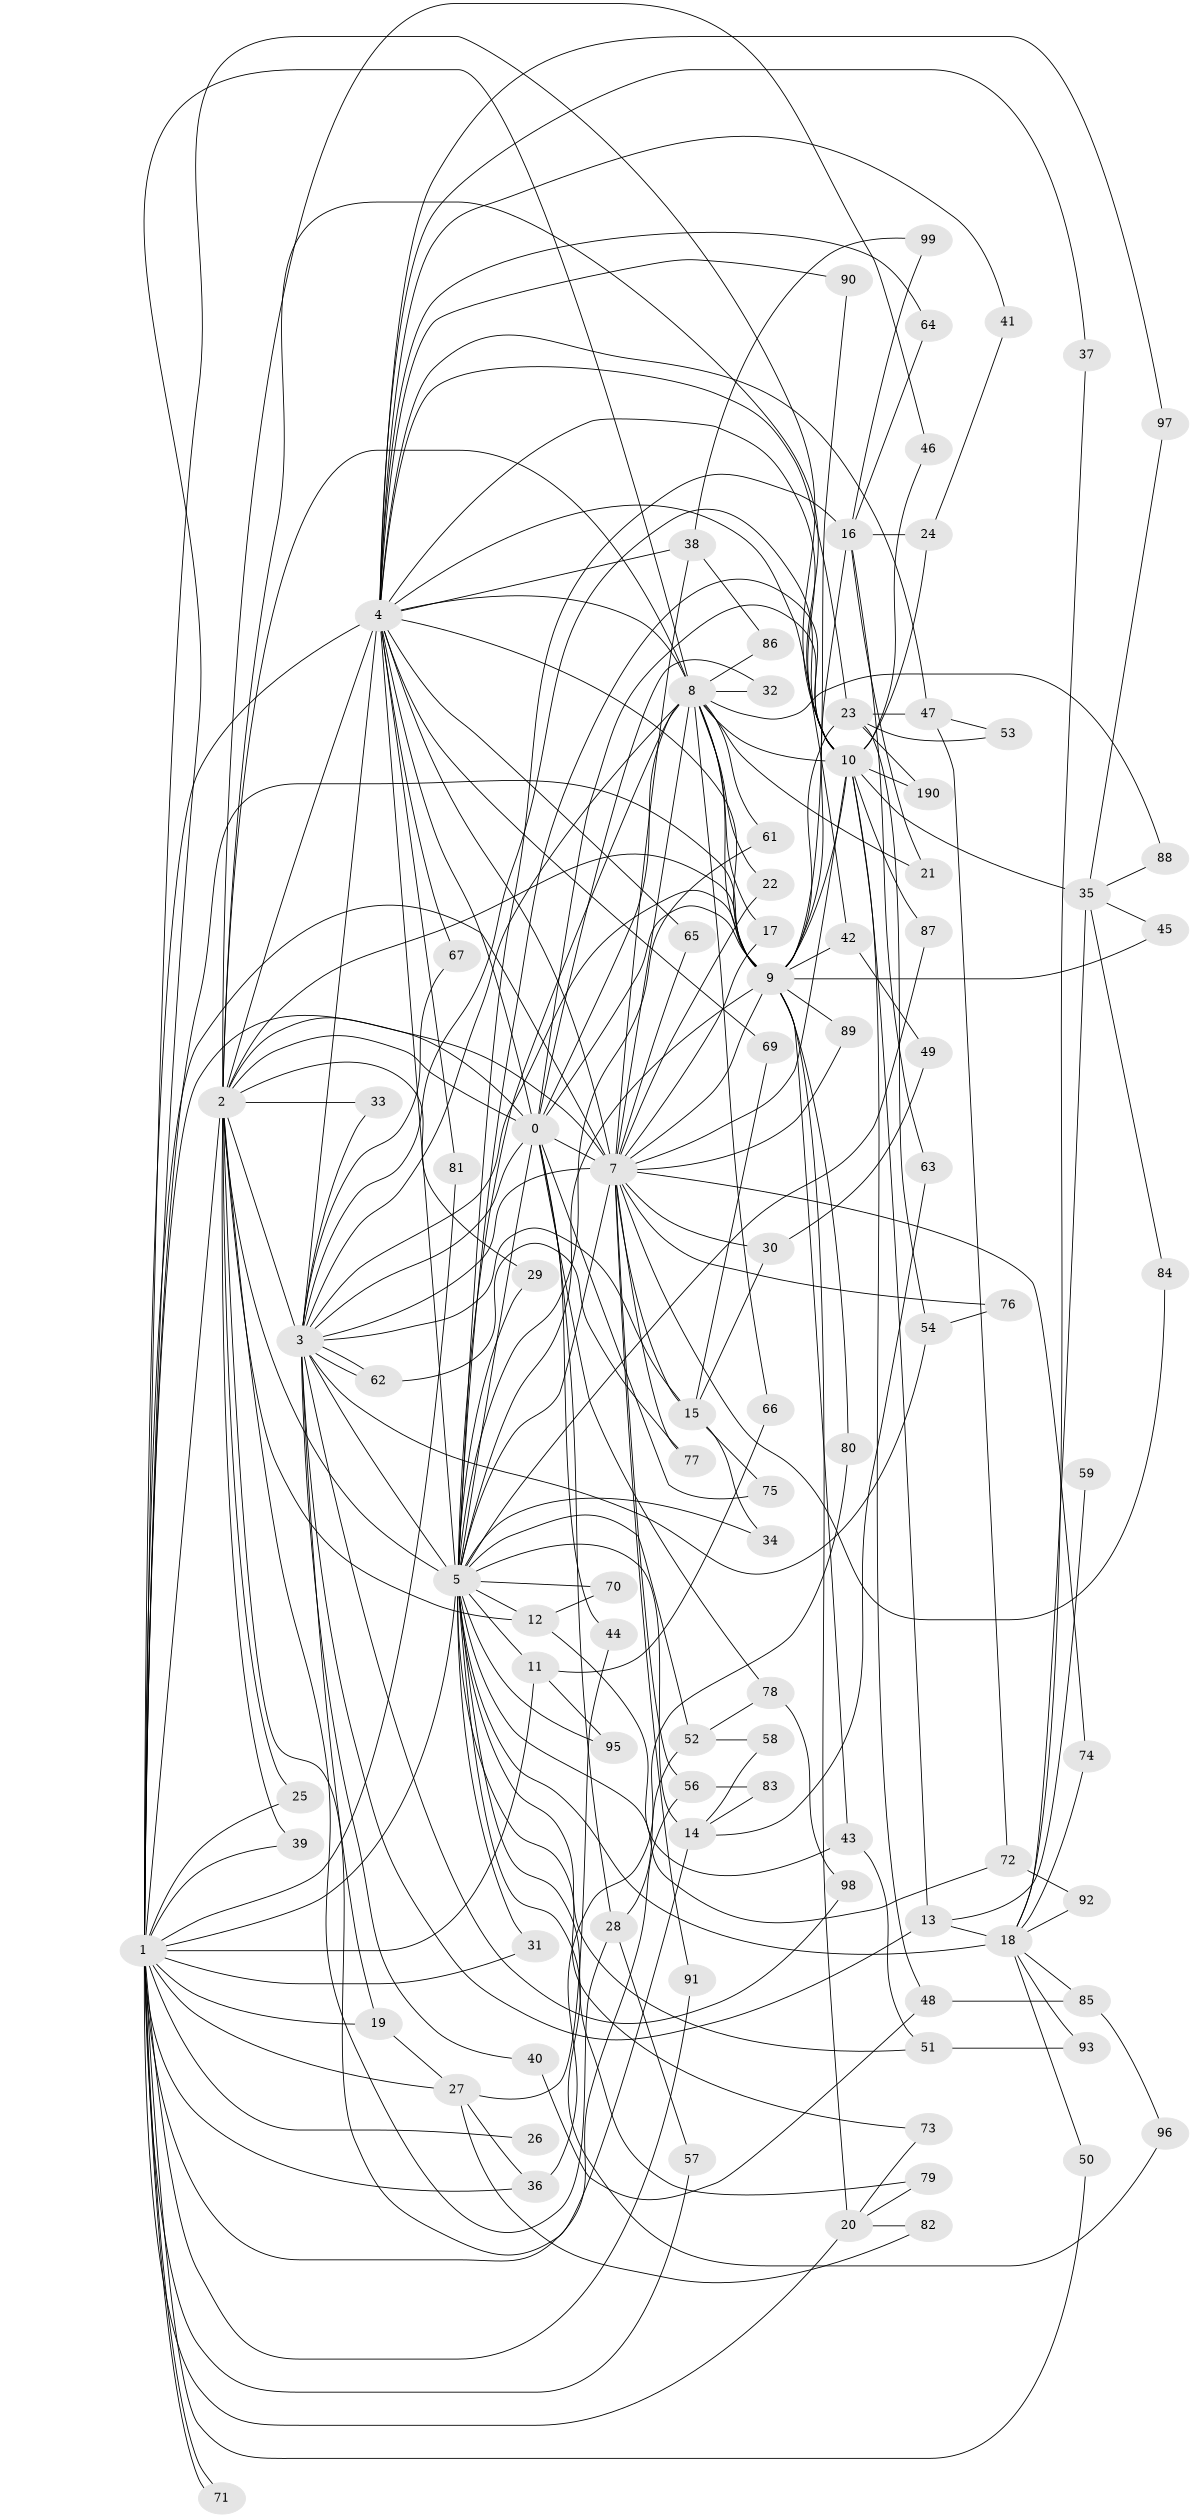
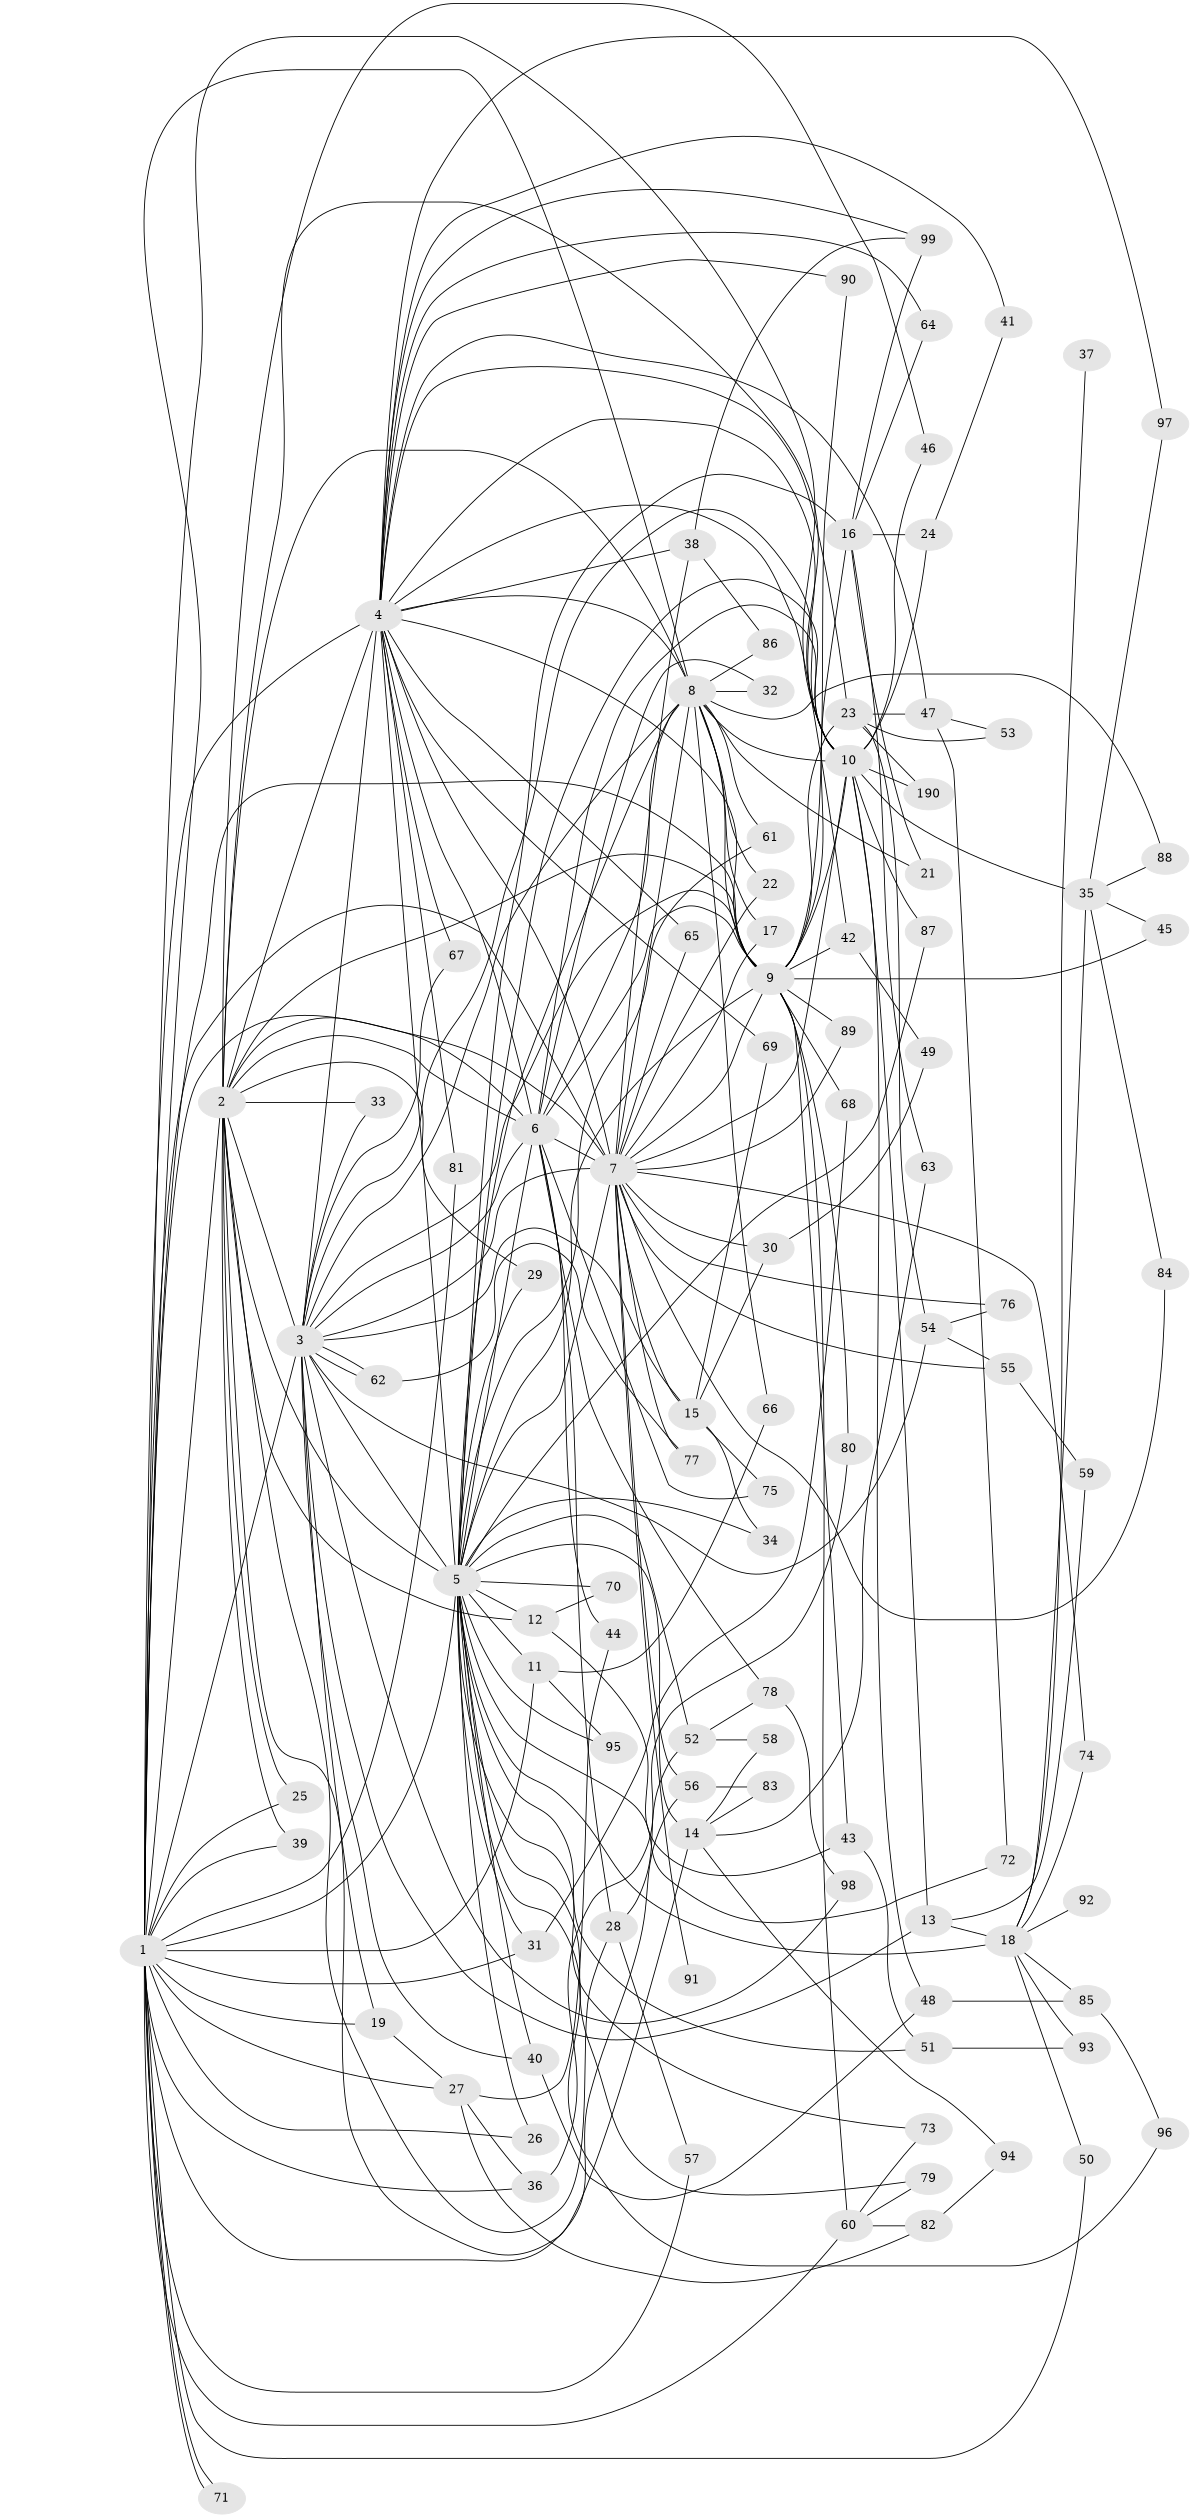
(634, 83) -> (500, 224)
none -> (849, 1105)
(536, 1129) -> (536, 1129)
none -> (1009, 1369)
none -> (475, 1863)
(1043, 1878) -> none
none -> (501, 1911)
none -> (1009, 2157)
(849, 2226) -> (849, 2226)
(384, 2359) -> (222, 1646)
